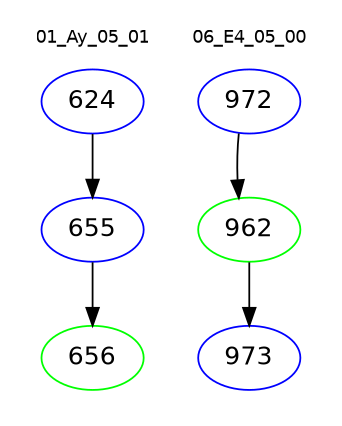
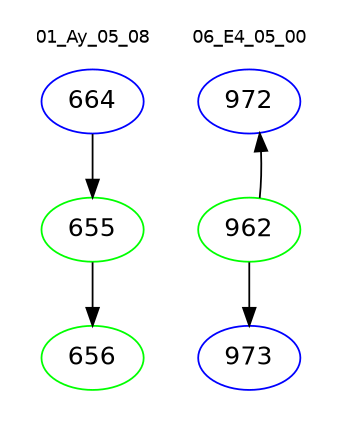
(93, 38) -> (93, 38)
(93, 101) -> (93, 101)
(237, 157) -> (261, 175)
(93, 230) -> (93, 230)
